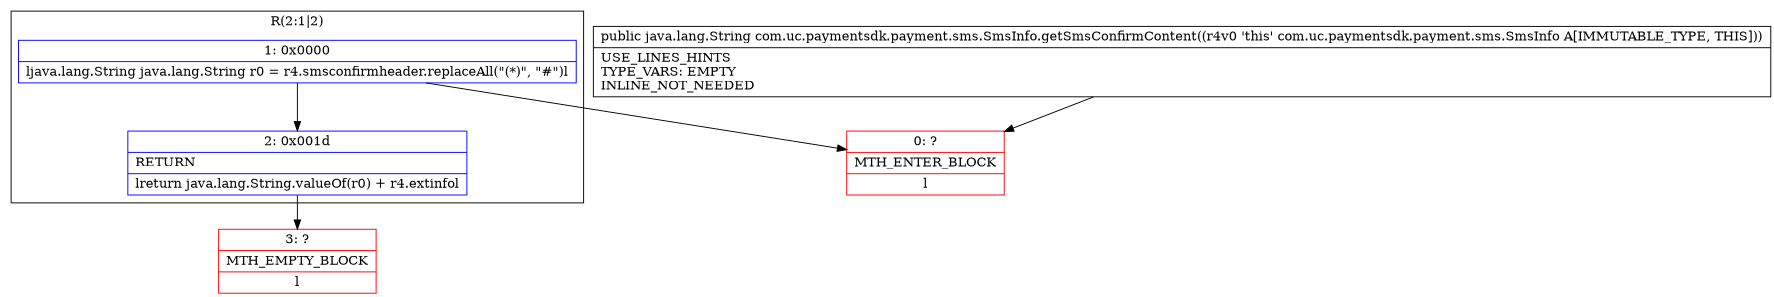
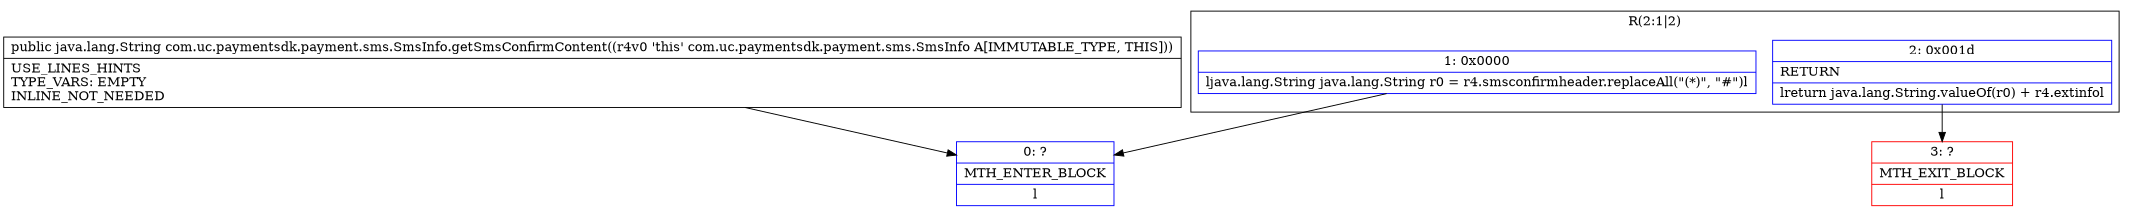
(297, 102) -> none
(925, 163) -> (1035, 174)
(297, 261) -> (1942, 173)
